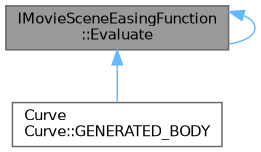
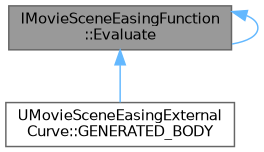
(117, 125) -> (120, 125)
